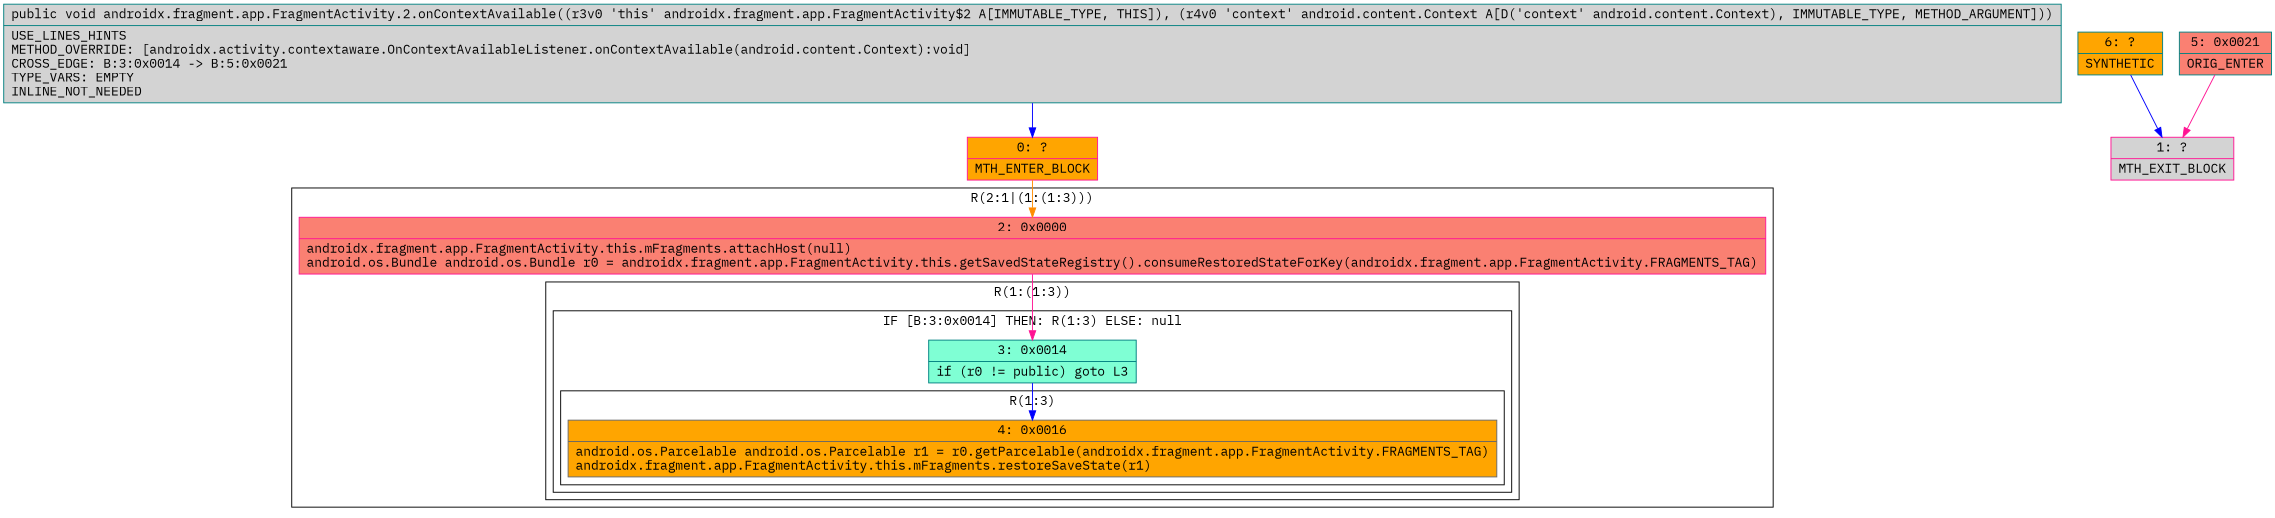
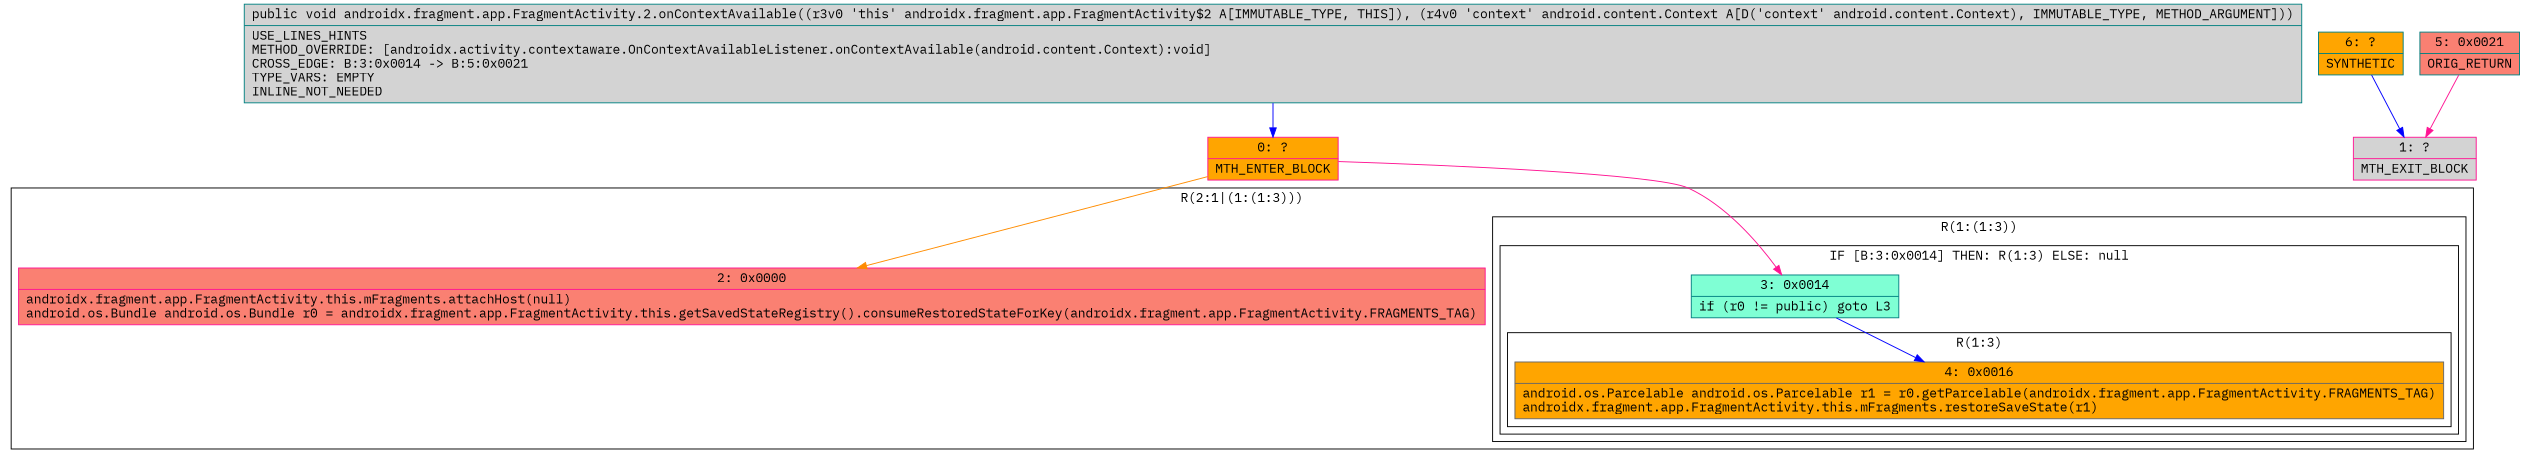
(2225, 64) -> (2470, 64)
(1032, 302) -> (1574, 173)
